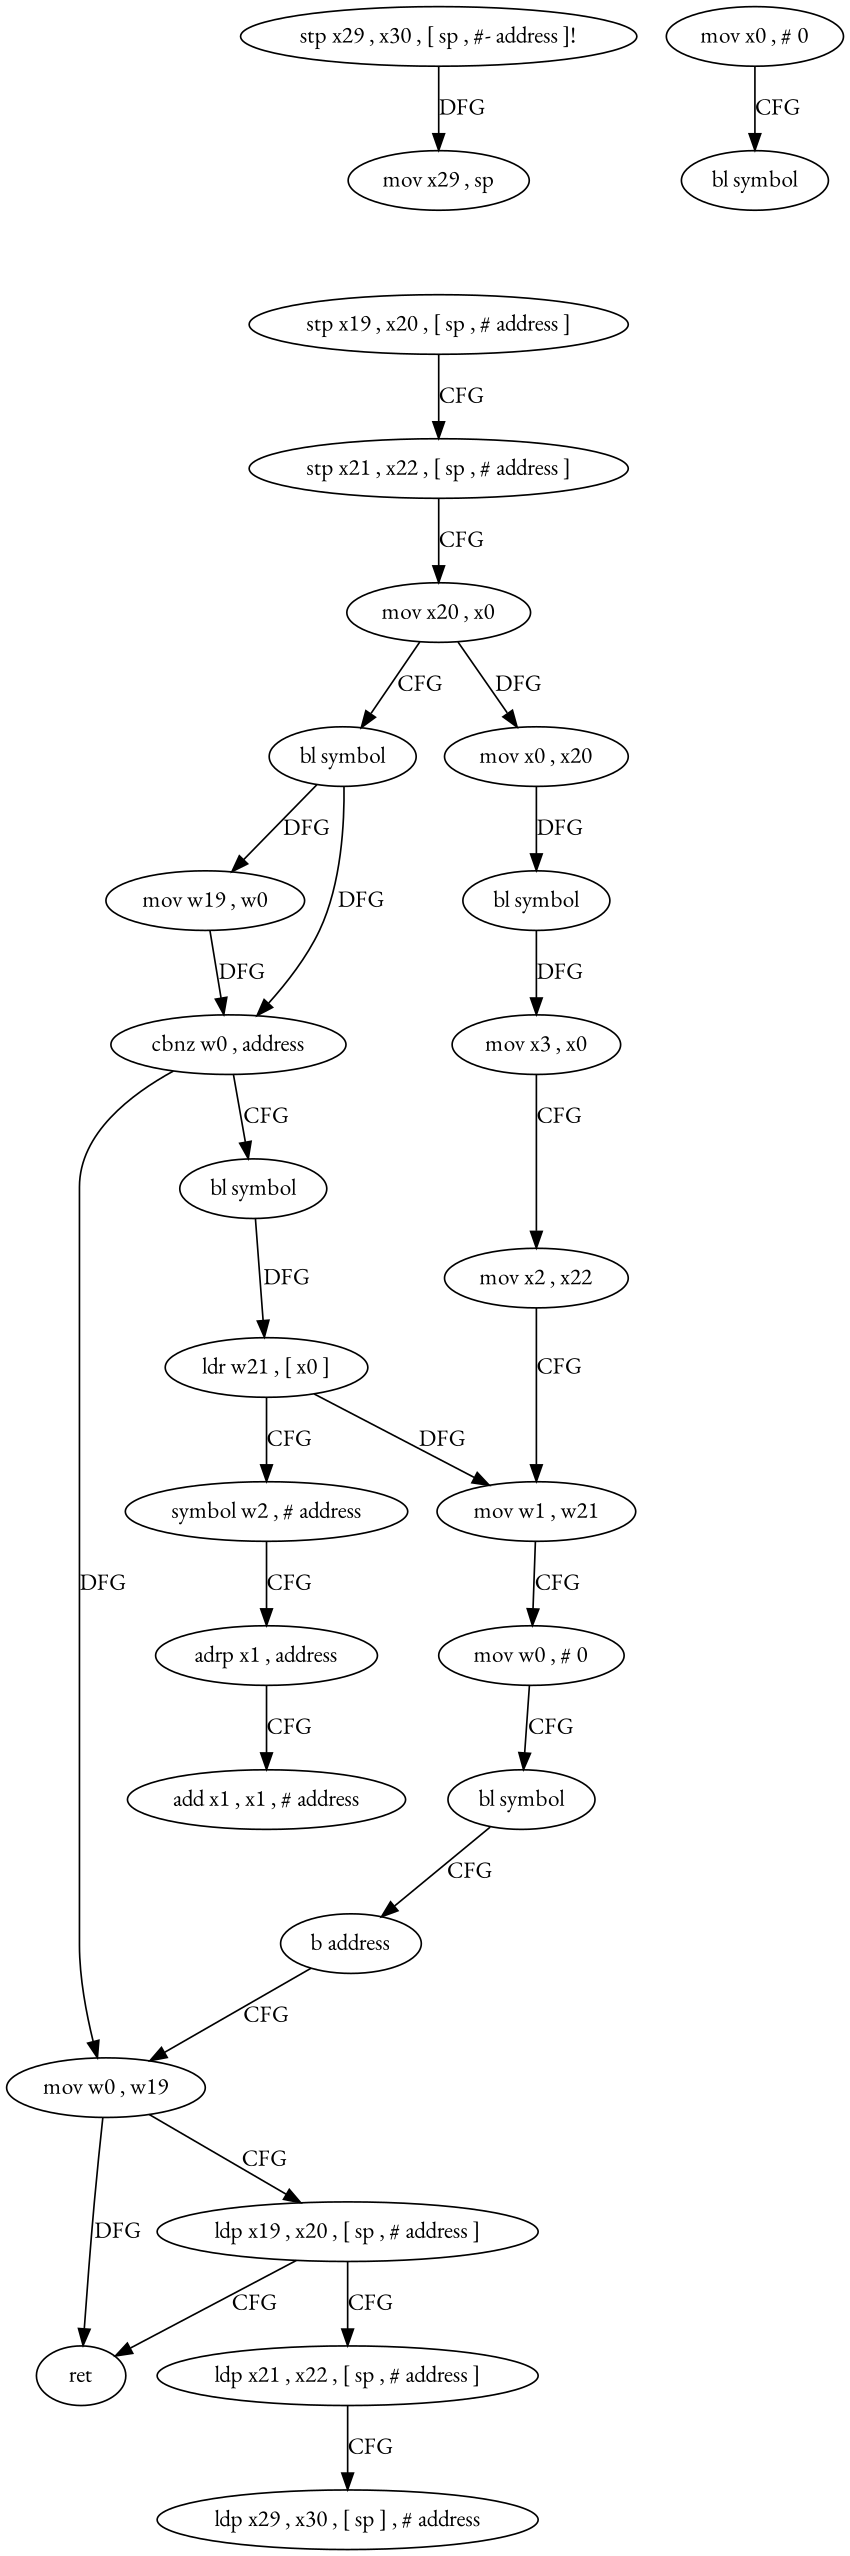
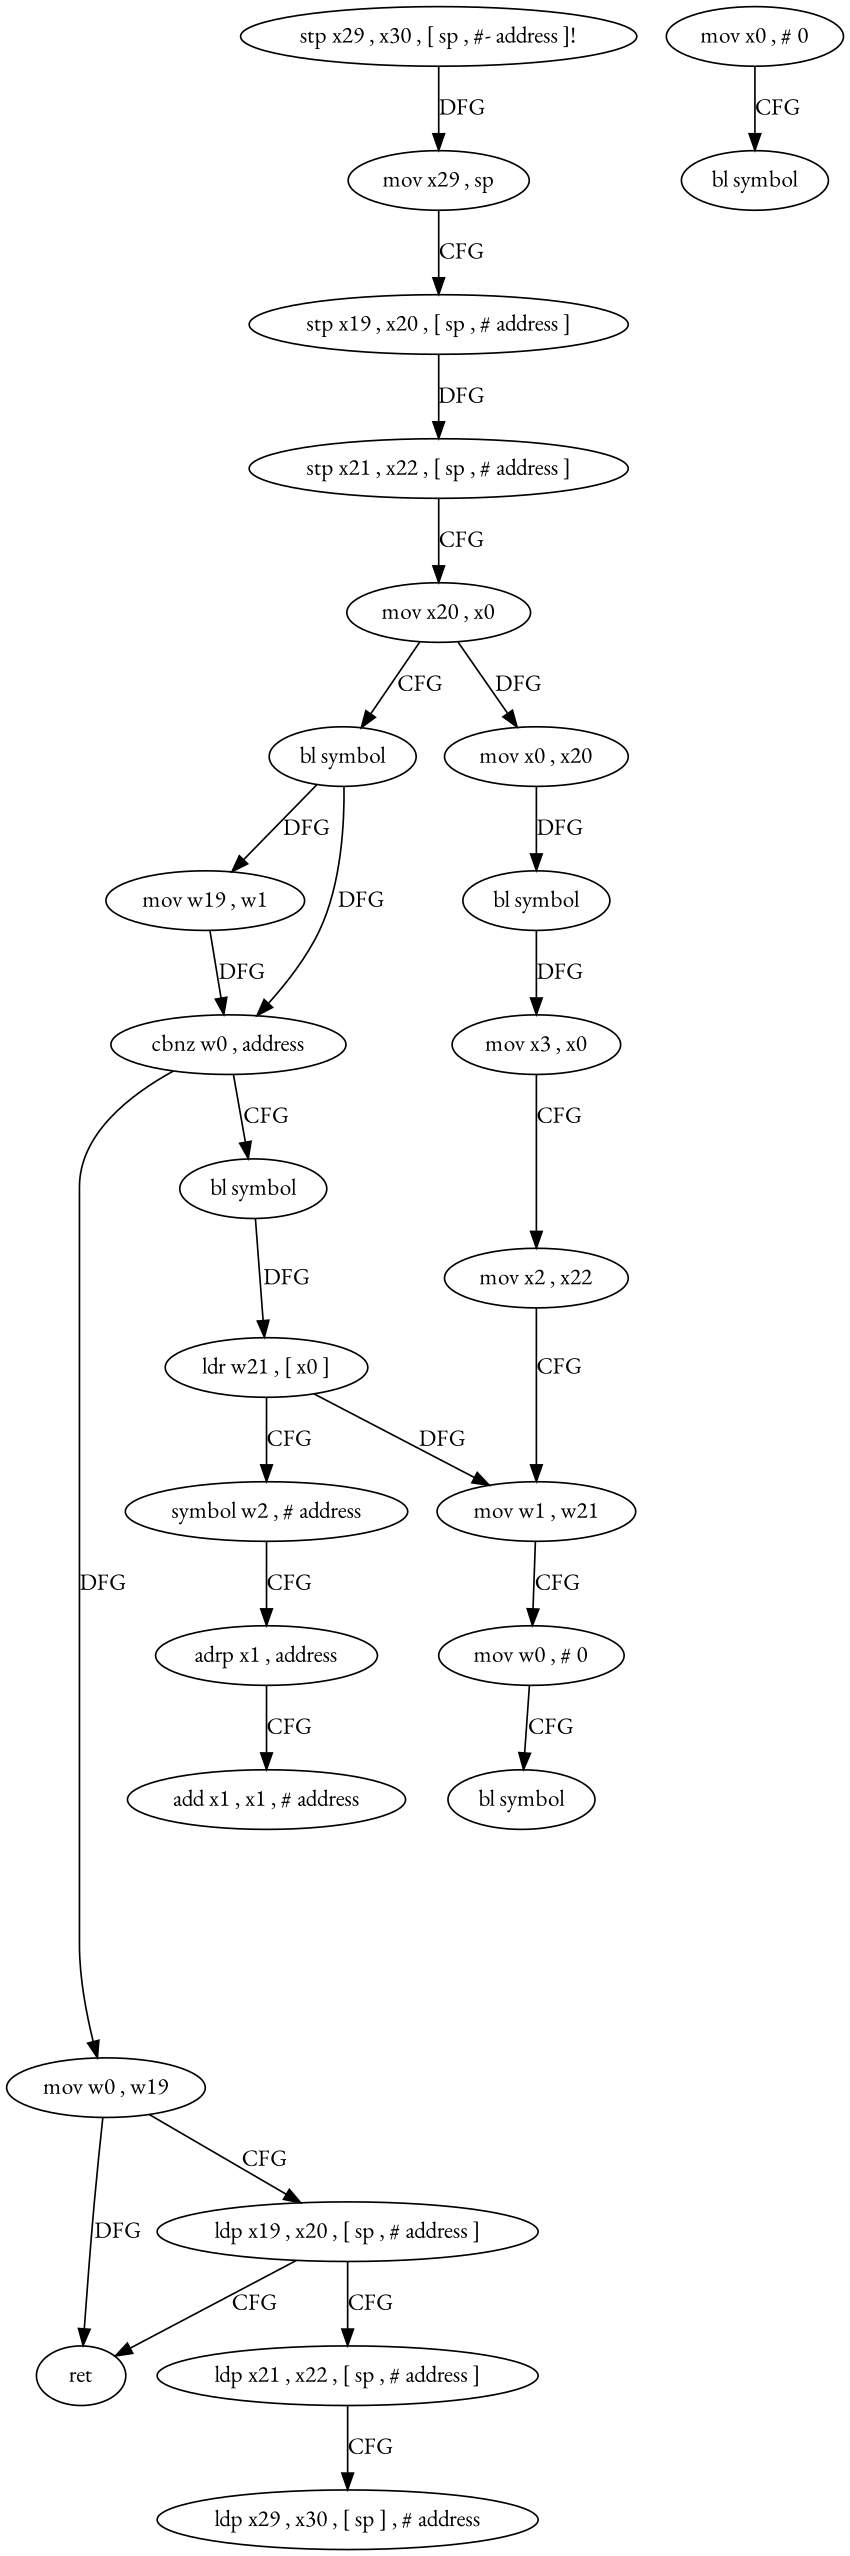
none -> (439, 244)
(462, 397) -> (462, 397)
(205, 901) -> (205, 901)
(351, 1944) -> none
